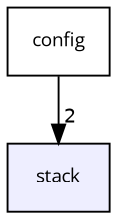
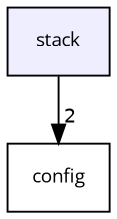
(59, 100) -> (59, 100)
